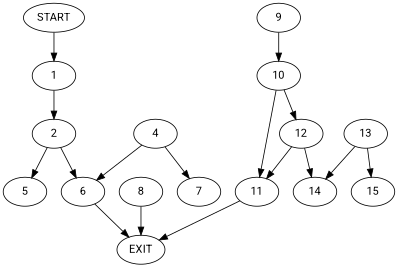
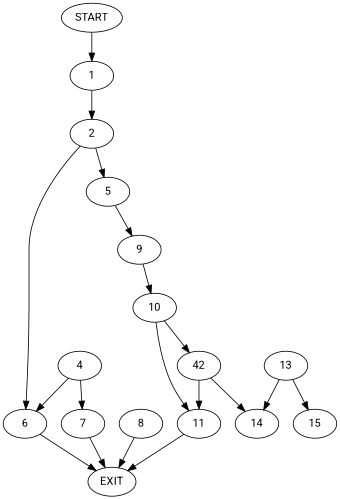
(301, 134) -> (199, 366)
none -> (122, 217)
none -> (96, 449)
